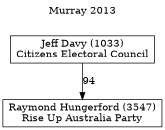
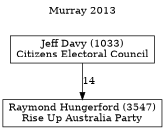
(89, 81) -> (89, 81)
